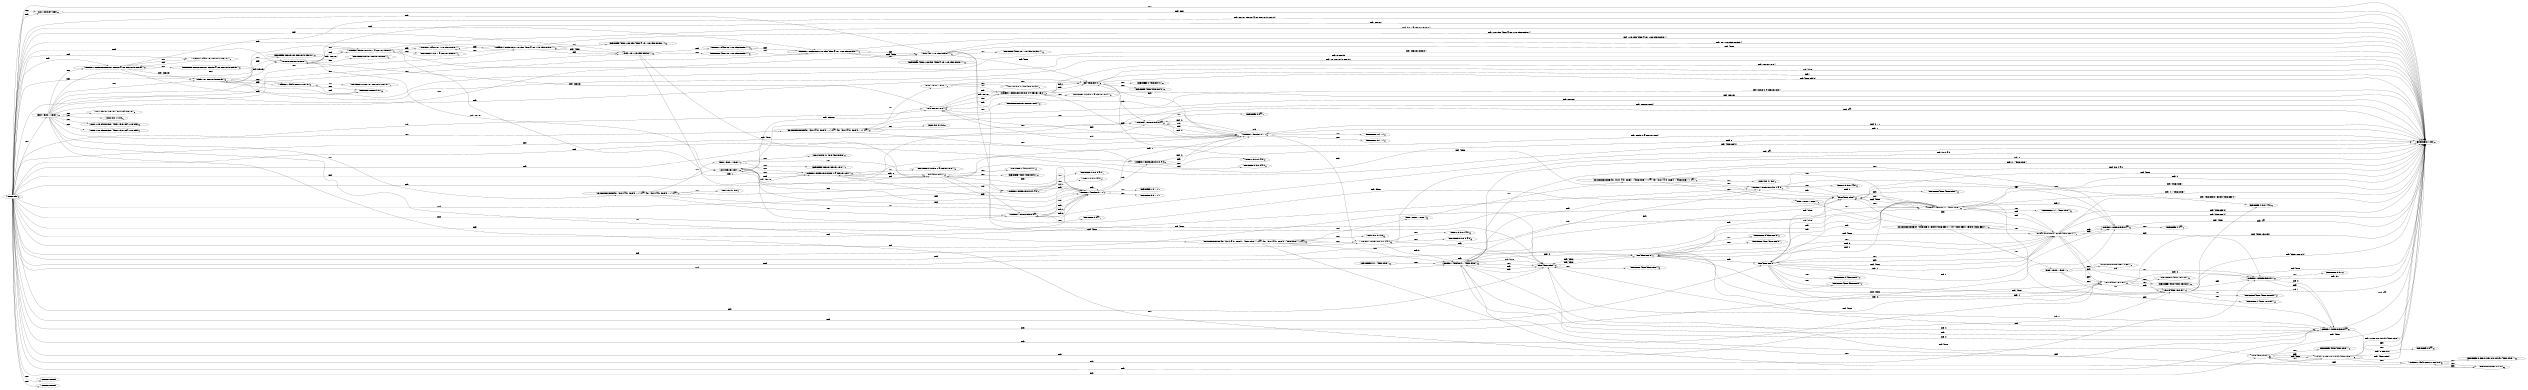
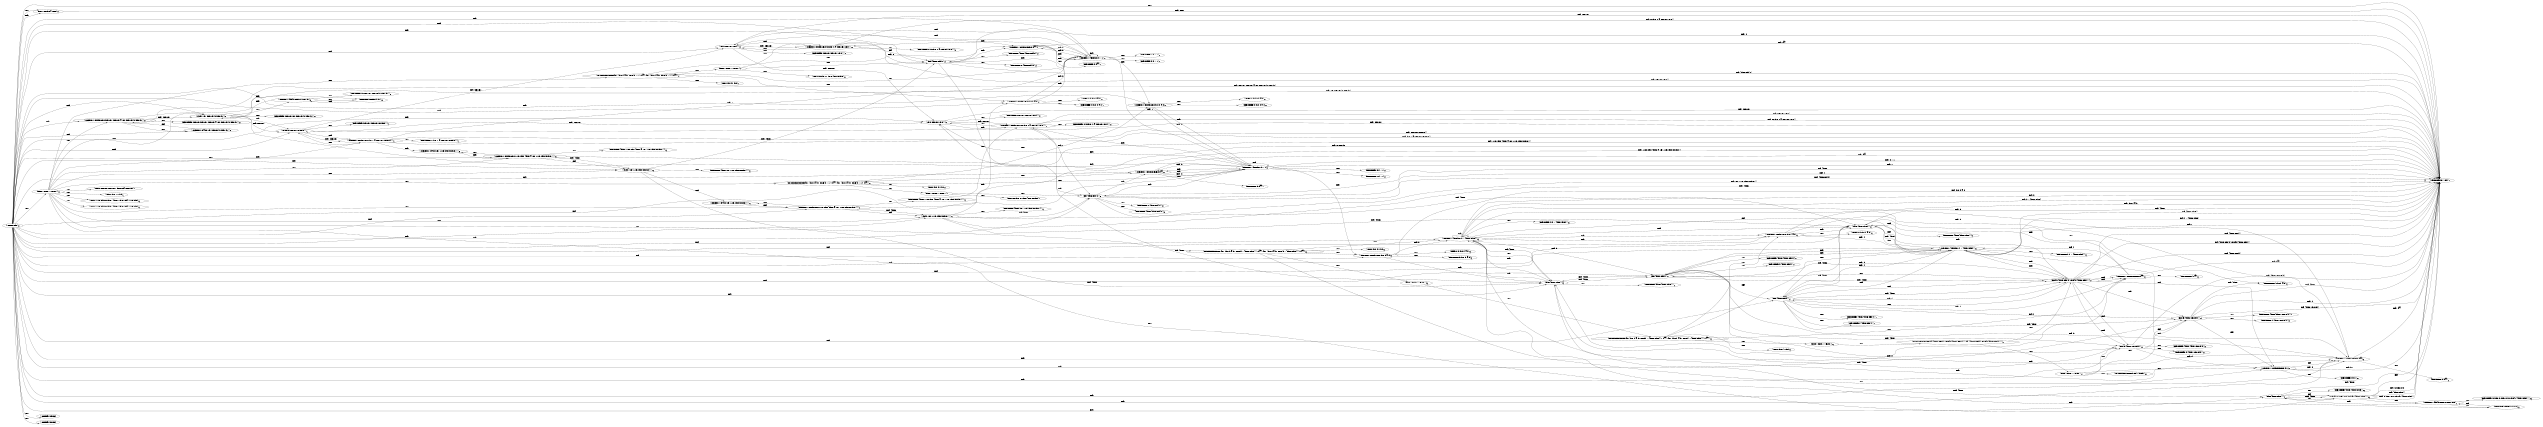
(1415, 263) -> (1497, 224)
